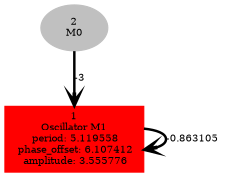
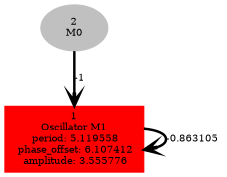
(81, 79) -> (81, 79)
